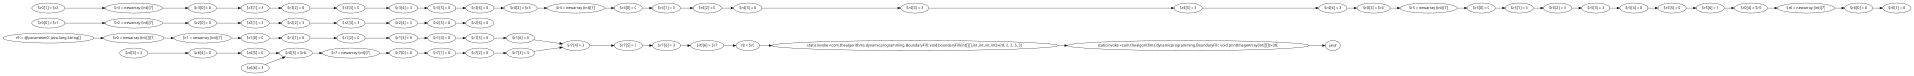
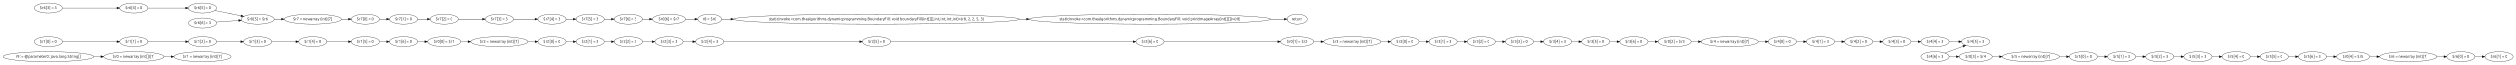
(1259, 8) -> (1954, 50)
(235, 38) -> none
(547, 42) -> (421, 42)
none -> (1221, 42)
(1333, 46) -> (1297, 19)
